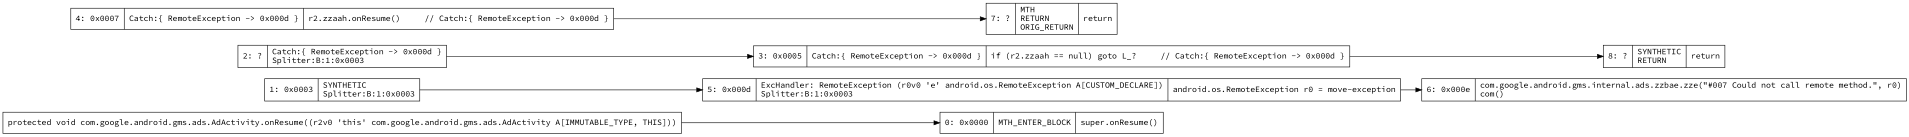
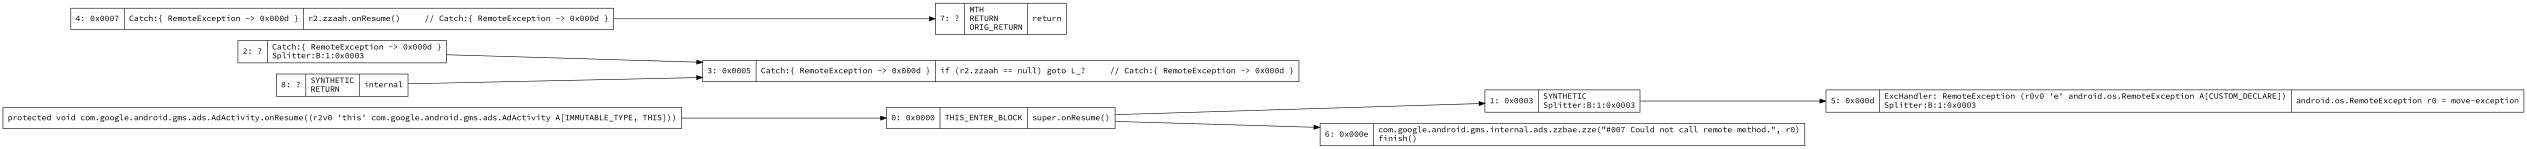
(1474, 56) -> (552, 81)
(1706, 56) -> (384, 85)
(1408, 90) -> (1214, 124)
(1492, 94) -> (1398, 139)
none -> (1297, 109)
(1035, 122) -> (984, 118)
